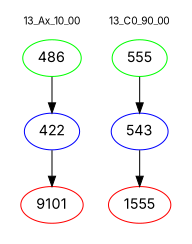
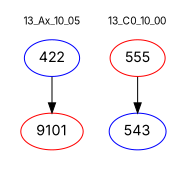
(52, 22) -> (52, 22)
(140, 22) -> (138, 22)
(52, 58) -> none
(140, 58) -> (138, 58)
(140, 205) -> none
